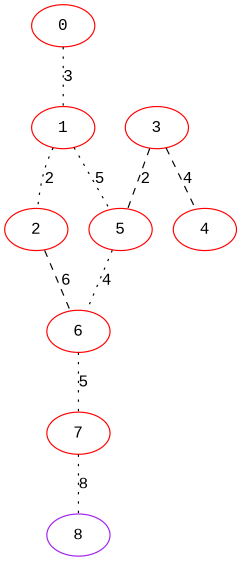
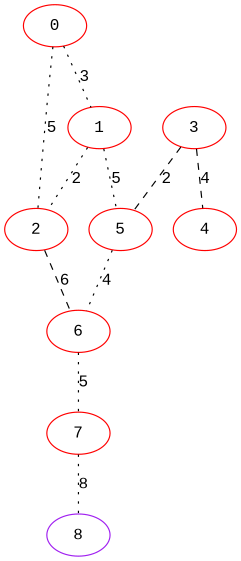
none -> (45, 127)
